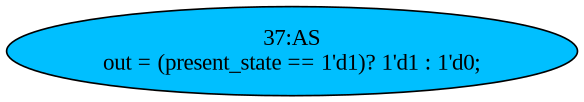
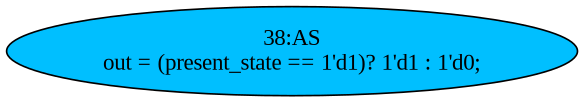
(292, 51) -> (292, 51)
